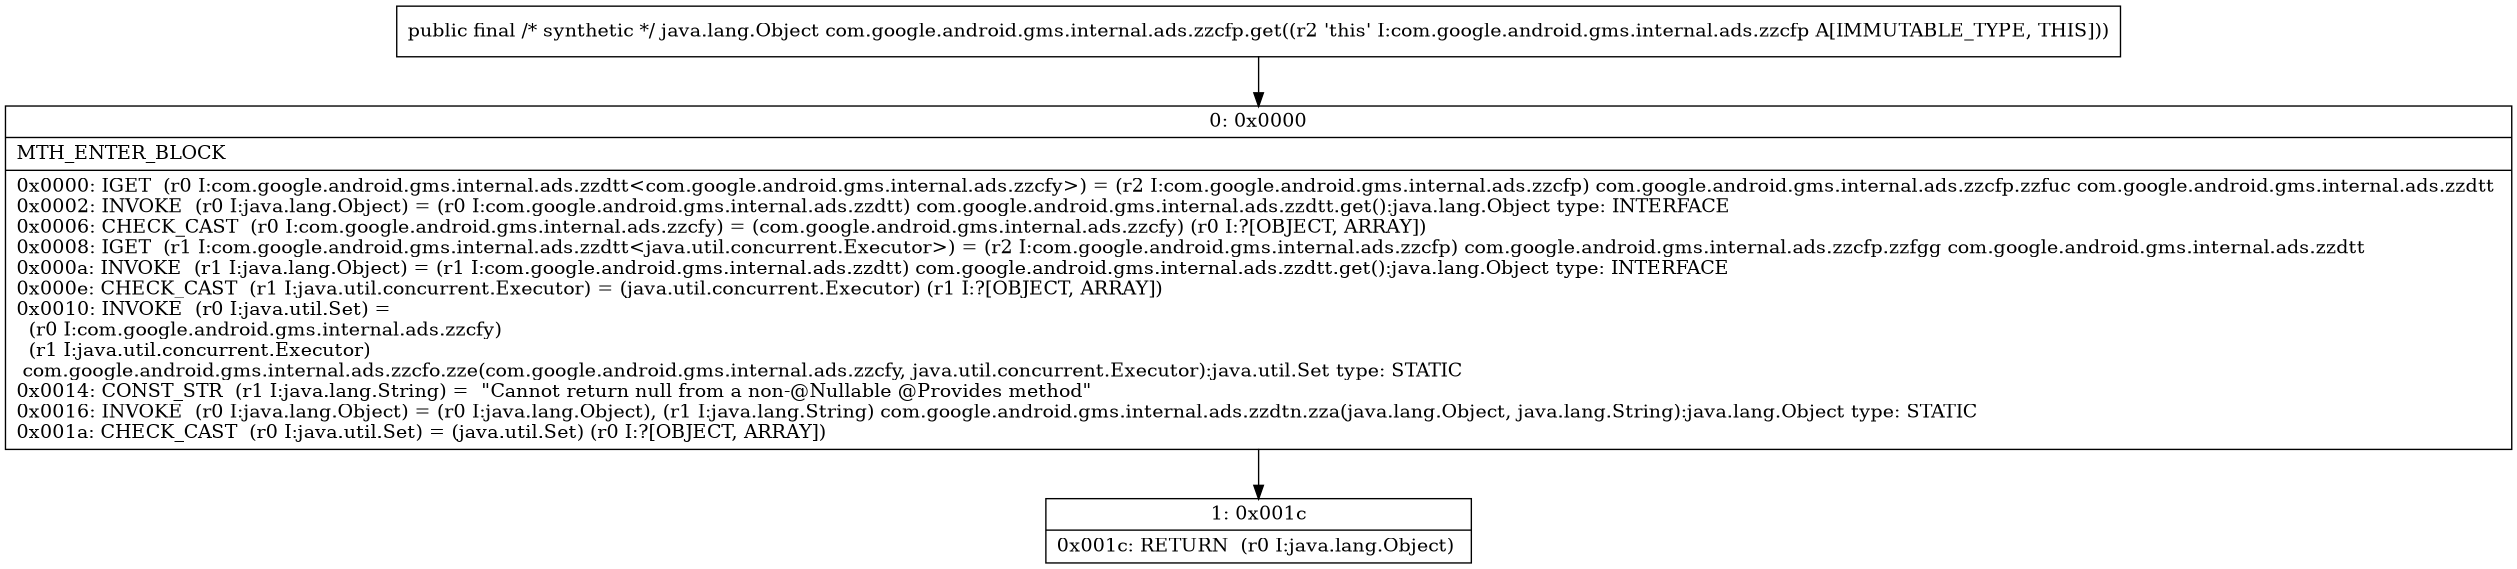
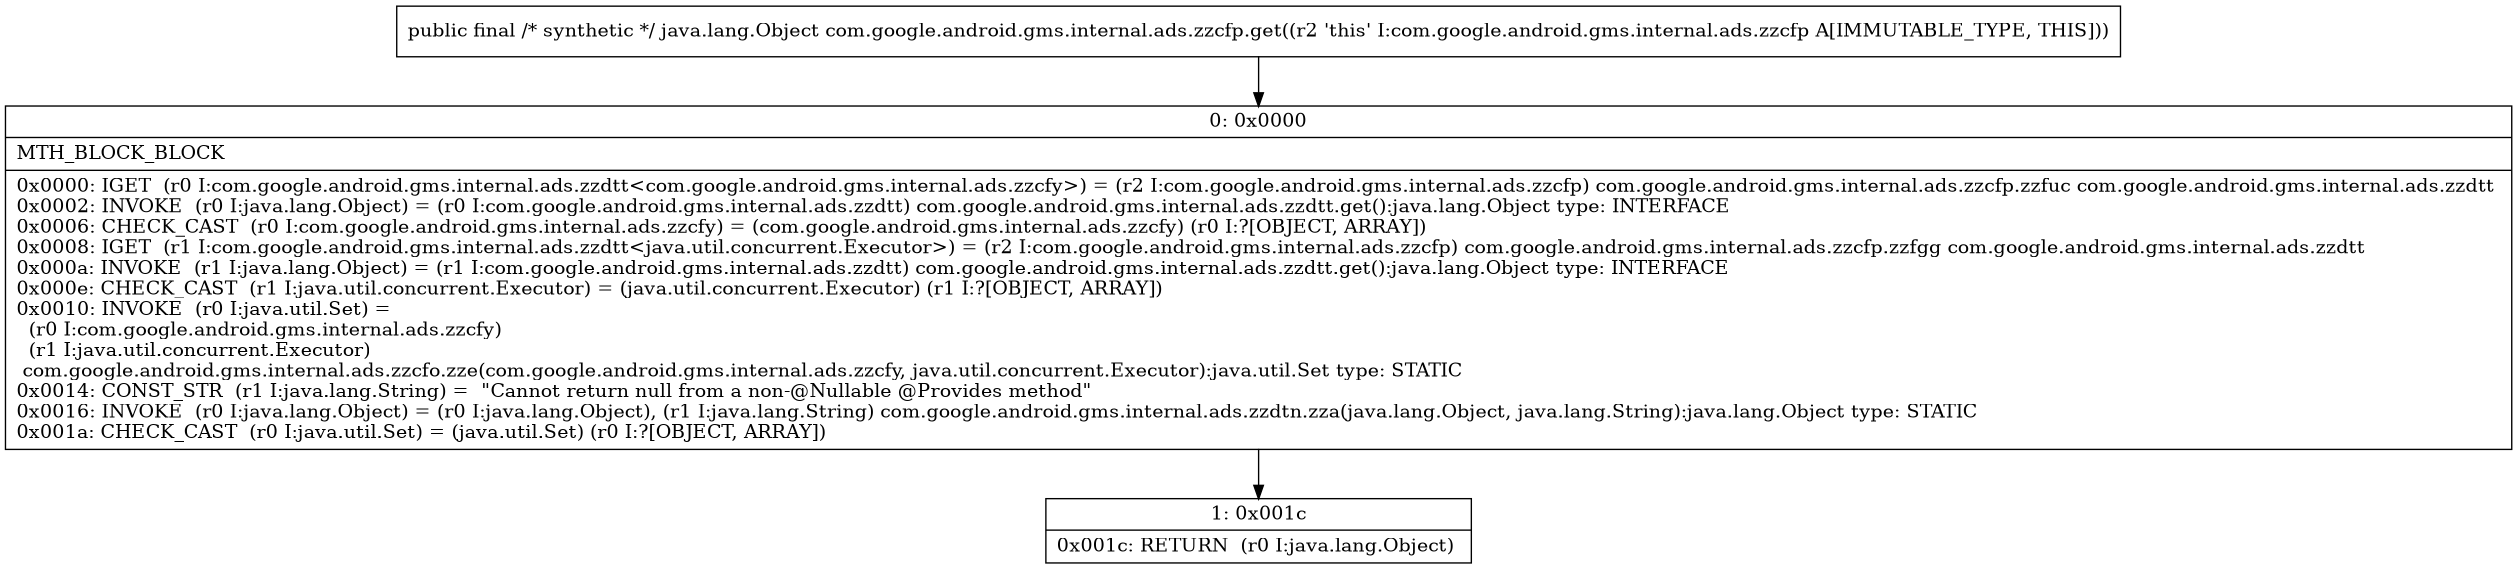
(122, 153) -> (121, 153)
